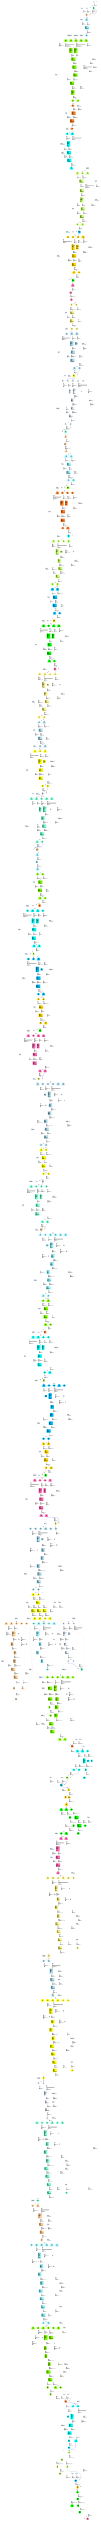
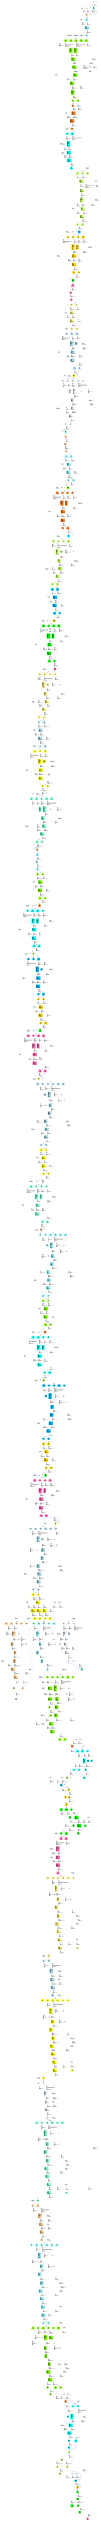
(48, 1301) -> (48, 1301)
